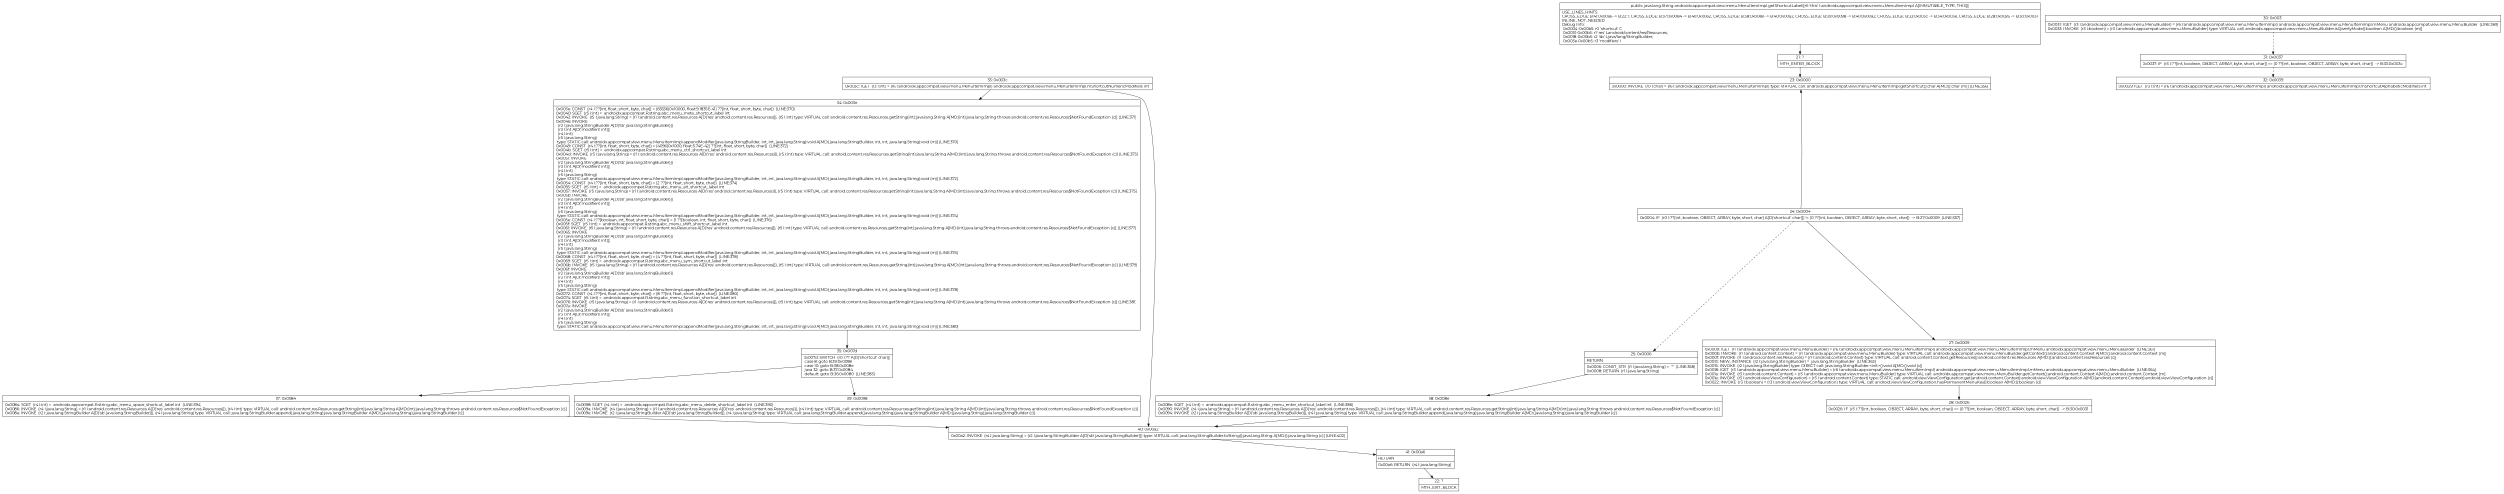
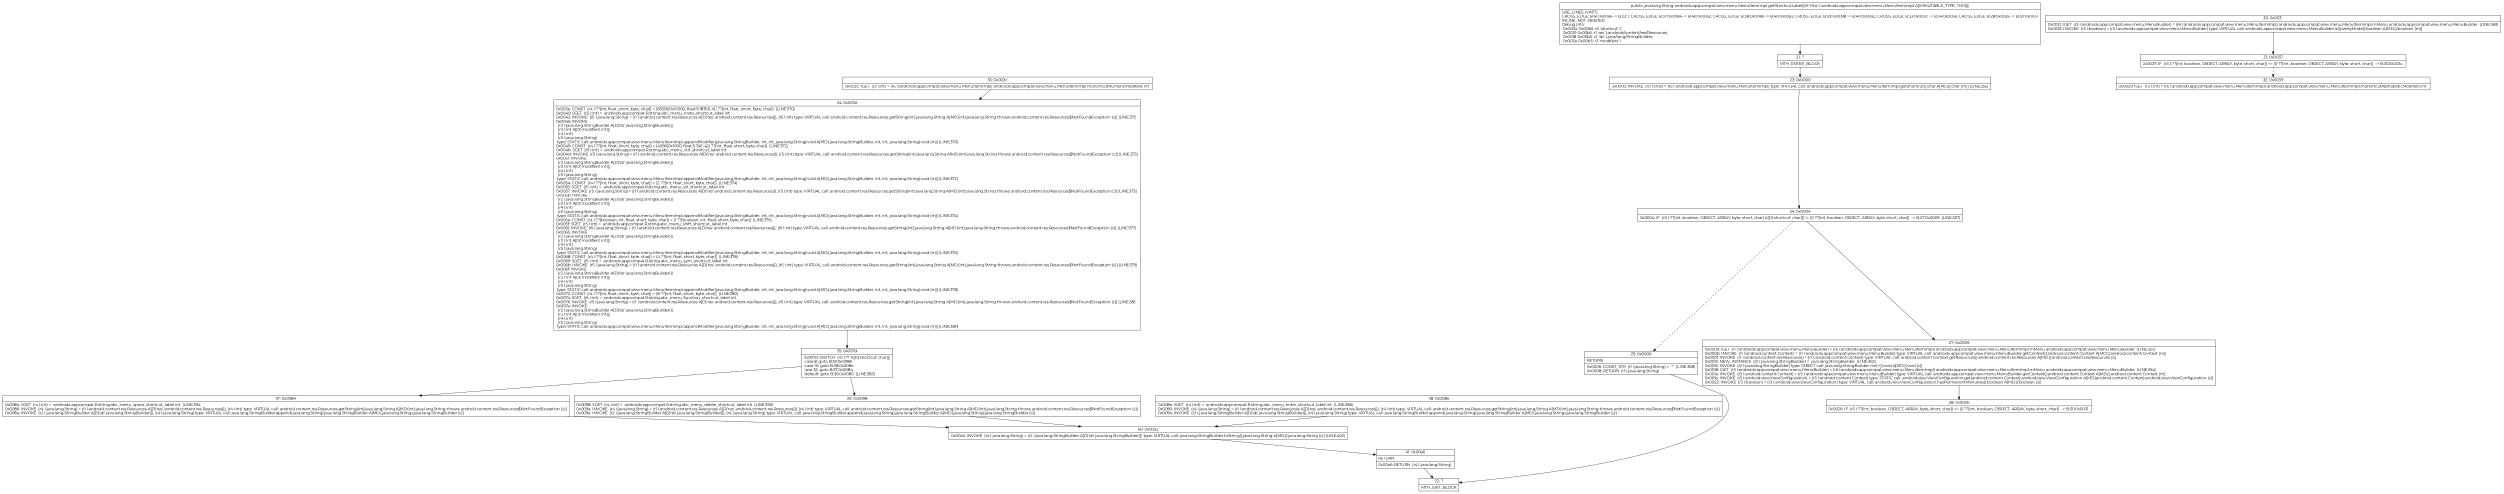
(2273, 42) -> (2273, 42)
(1802, 151) -> (1798, 148)
(1155, 237) -> (1024, 421)
(1539, 385) -> (1637, 456)
